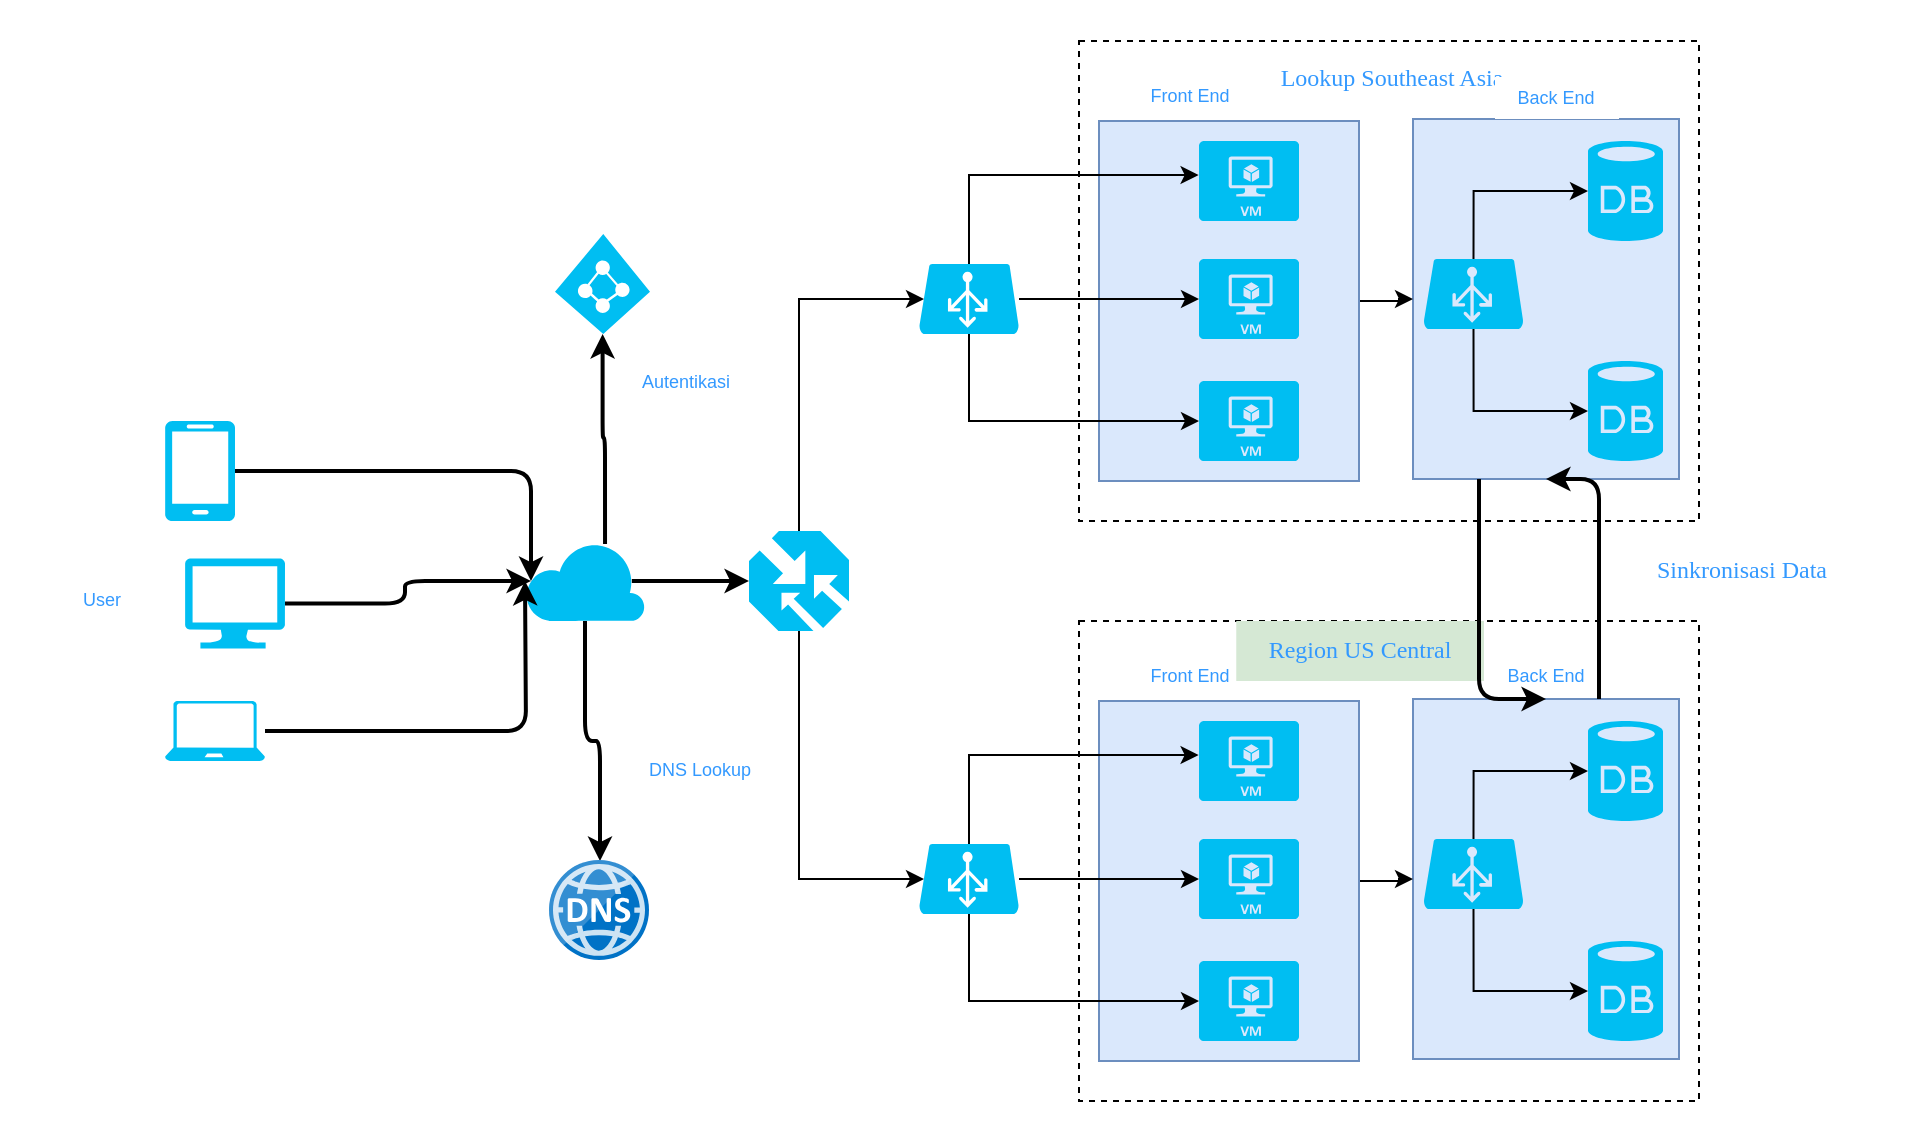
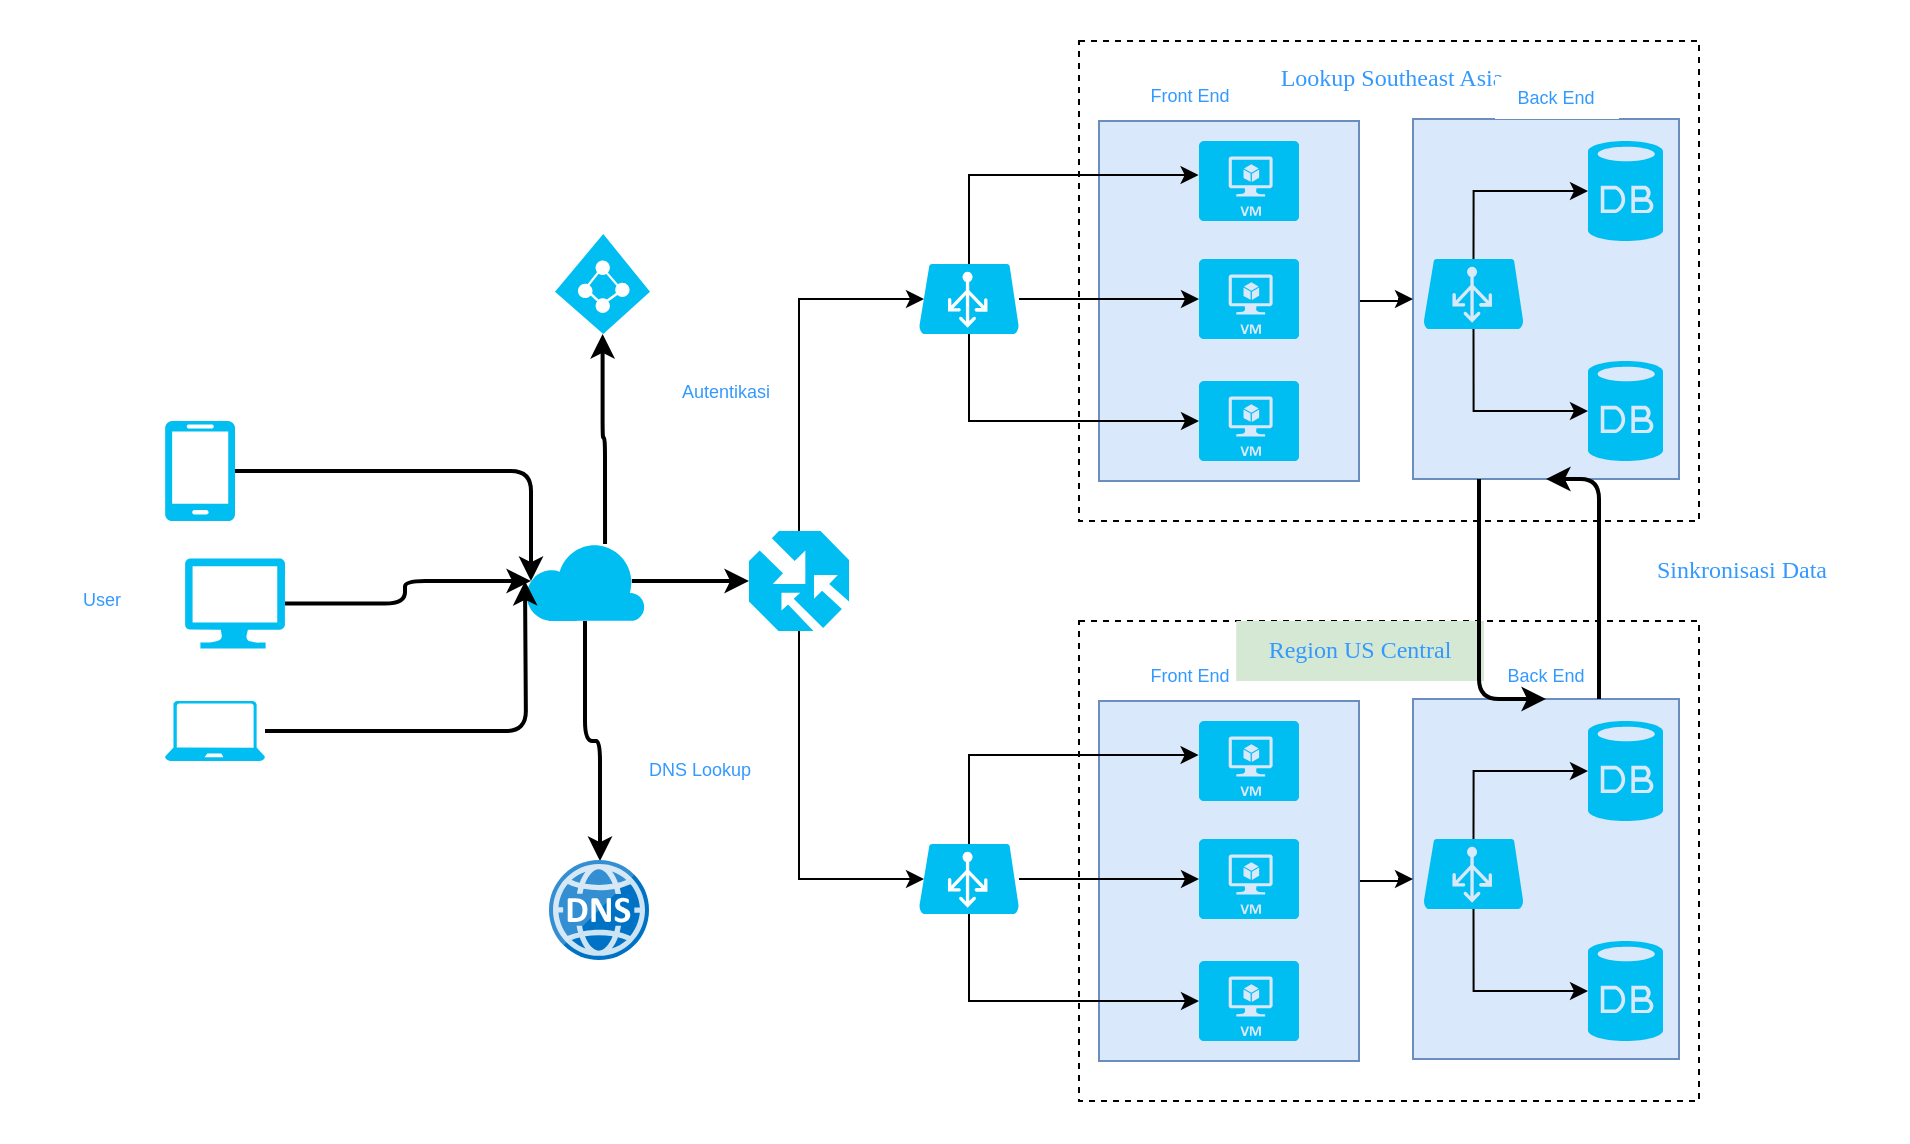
(687, 382) -> (727, 392)
